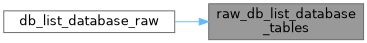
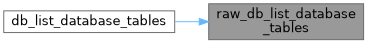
(89, 22) -> (89, 22)
